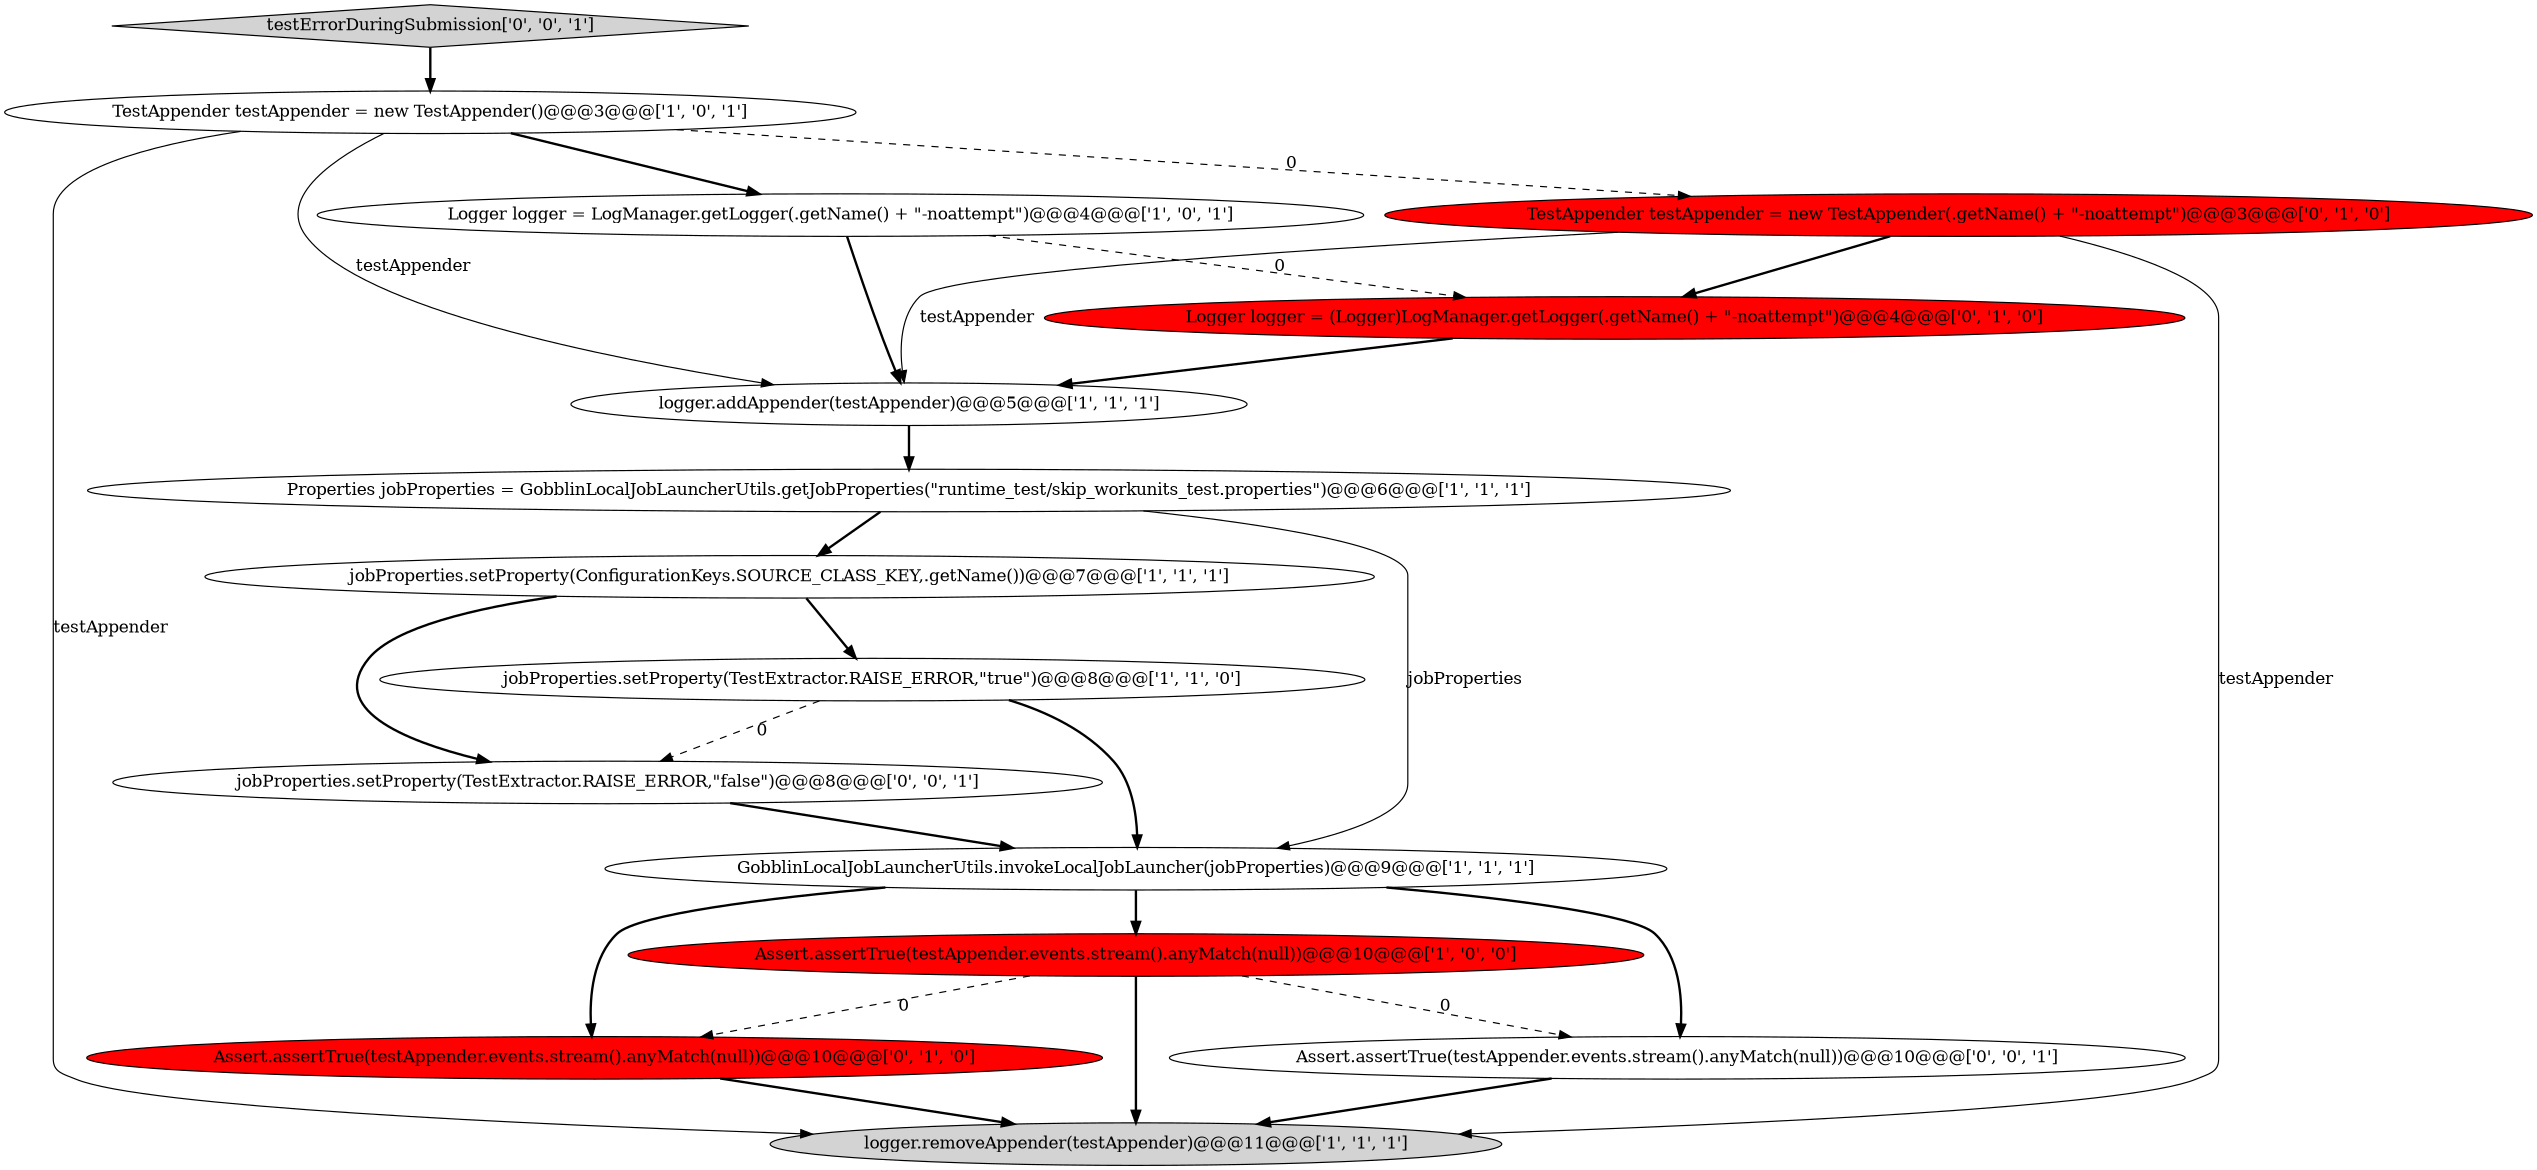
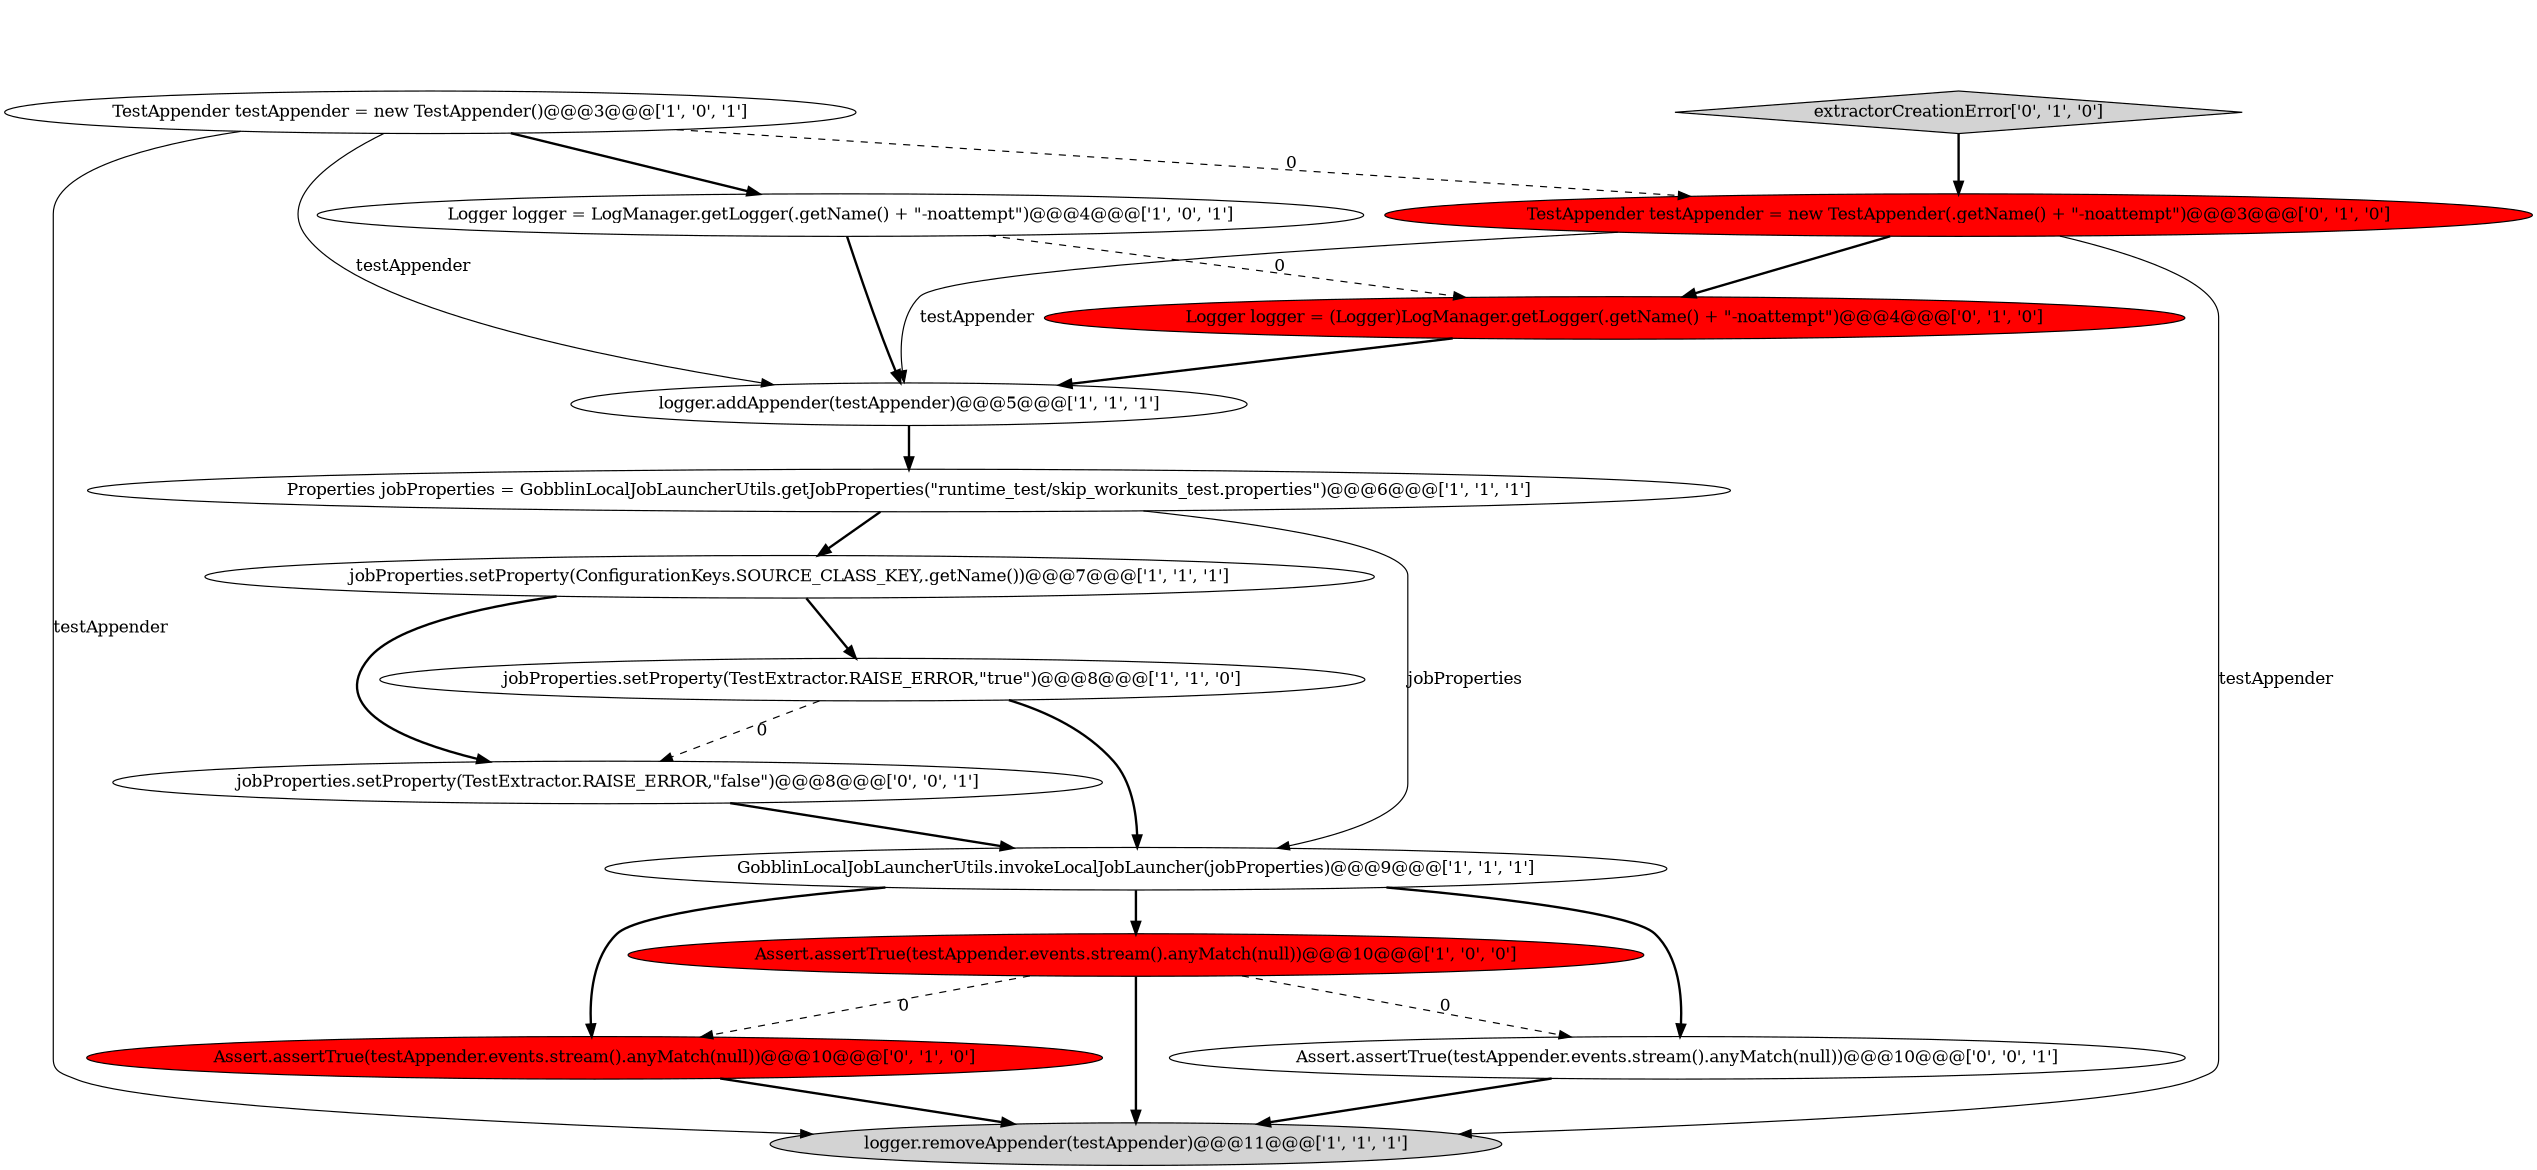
(430, 26) -> none
none -> (1959, 112)
